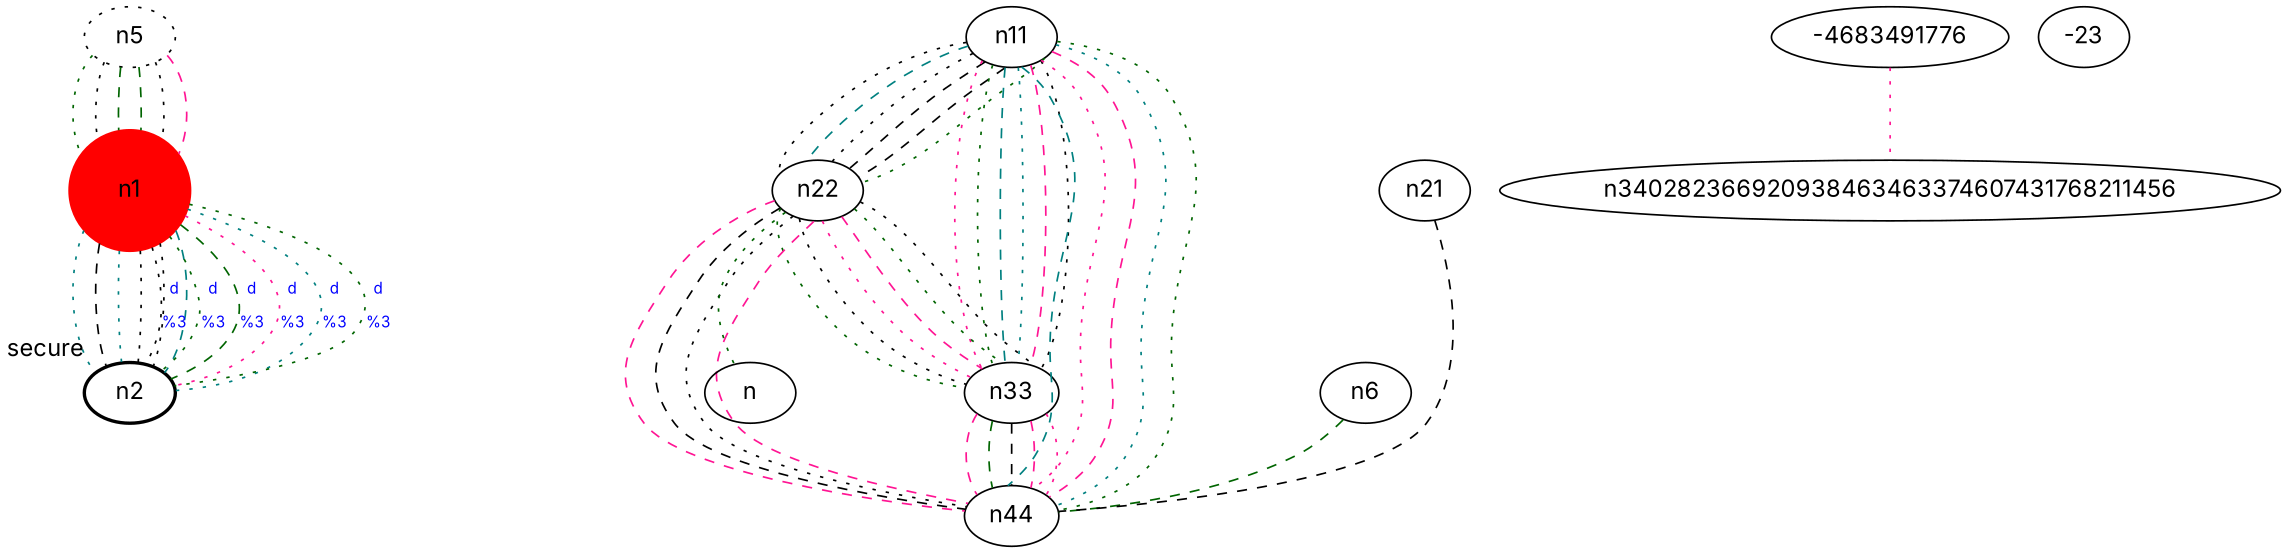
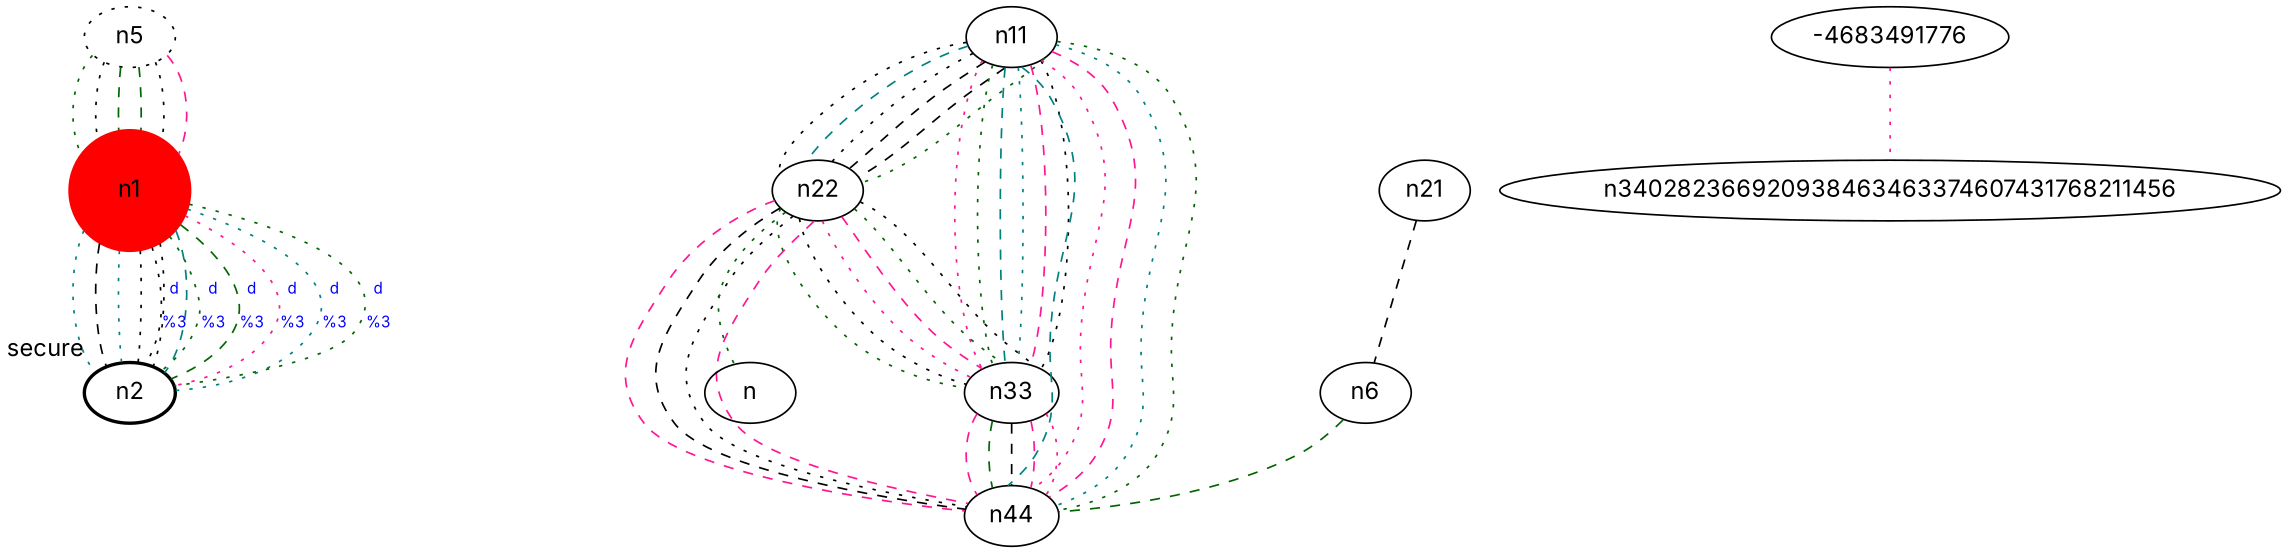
(2084, 37) -> none
(1351, 465) -> (1395, 292)
